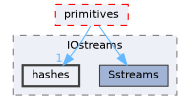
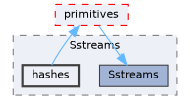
(81, 42) -> (61, 49)
(95, 46) -> (95, 46)
